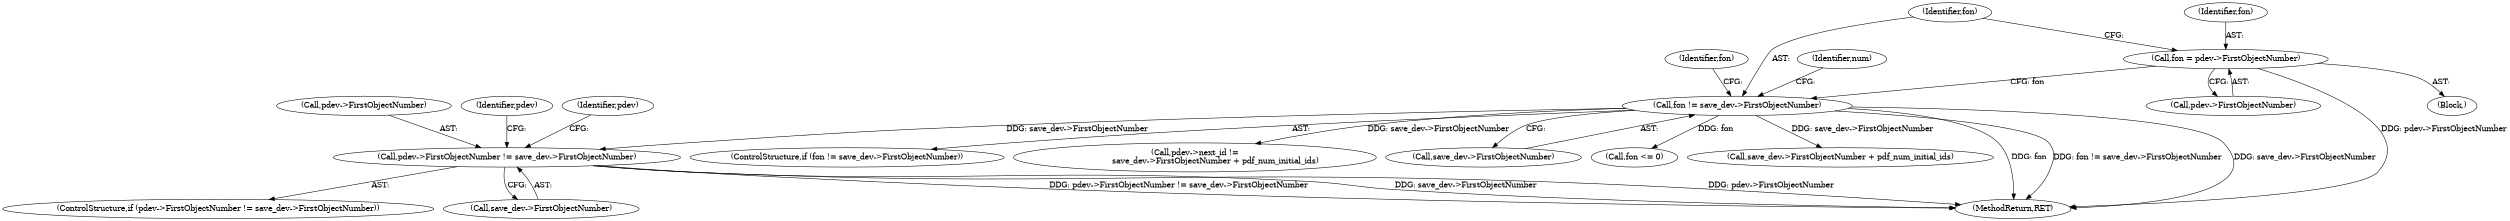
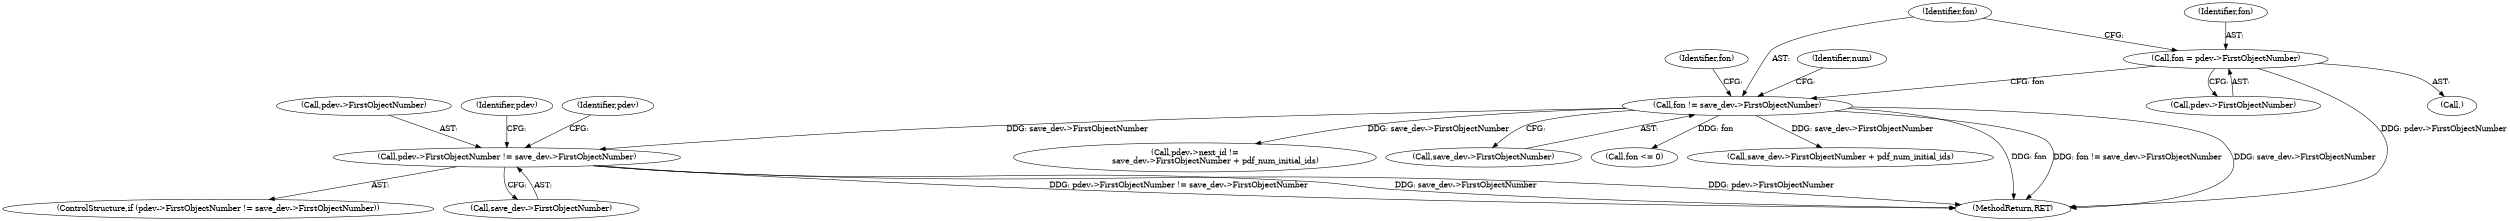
(2452, 106) -> (2452, 106)
(847, 157) -> none
